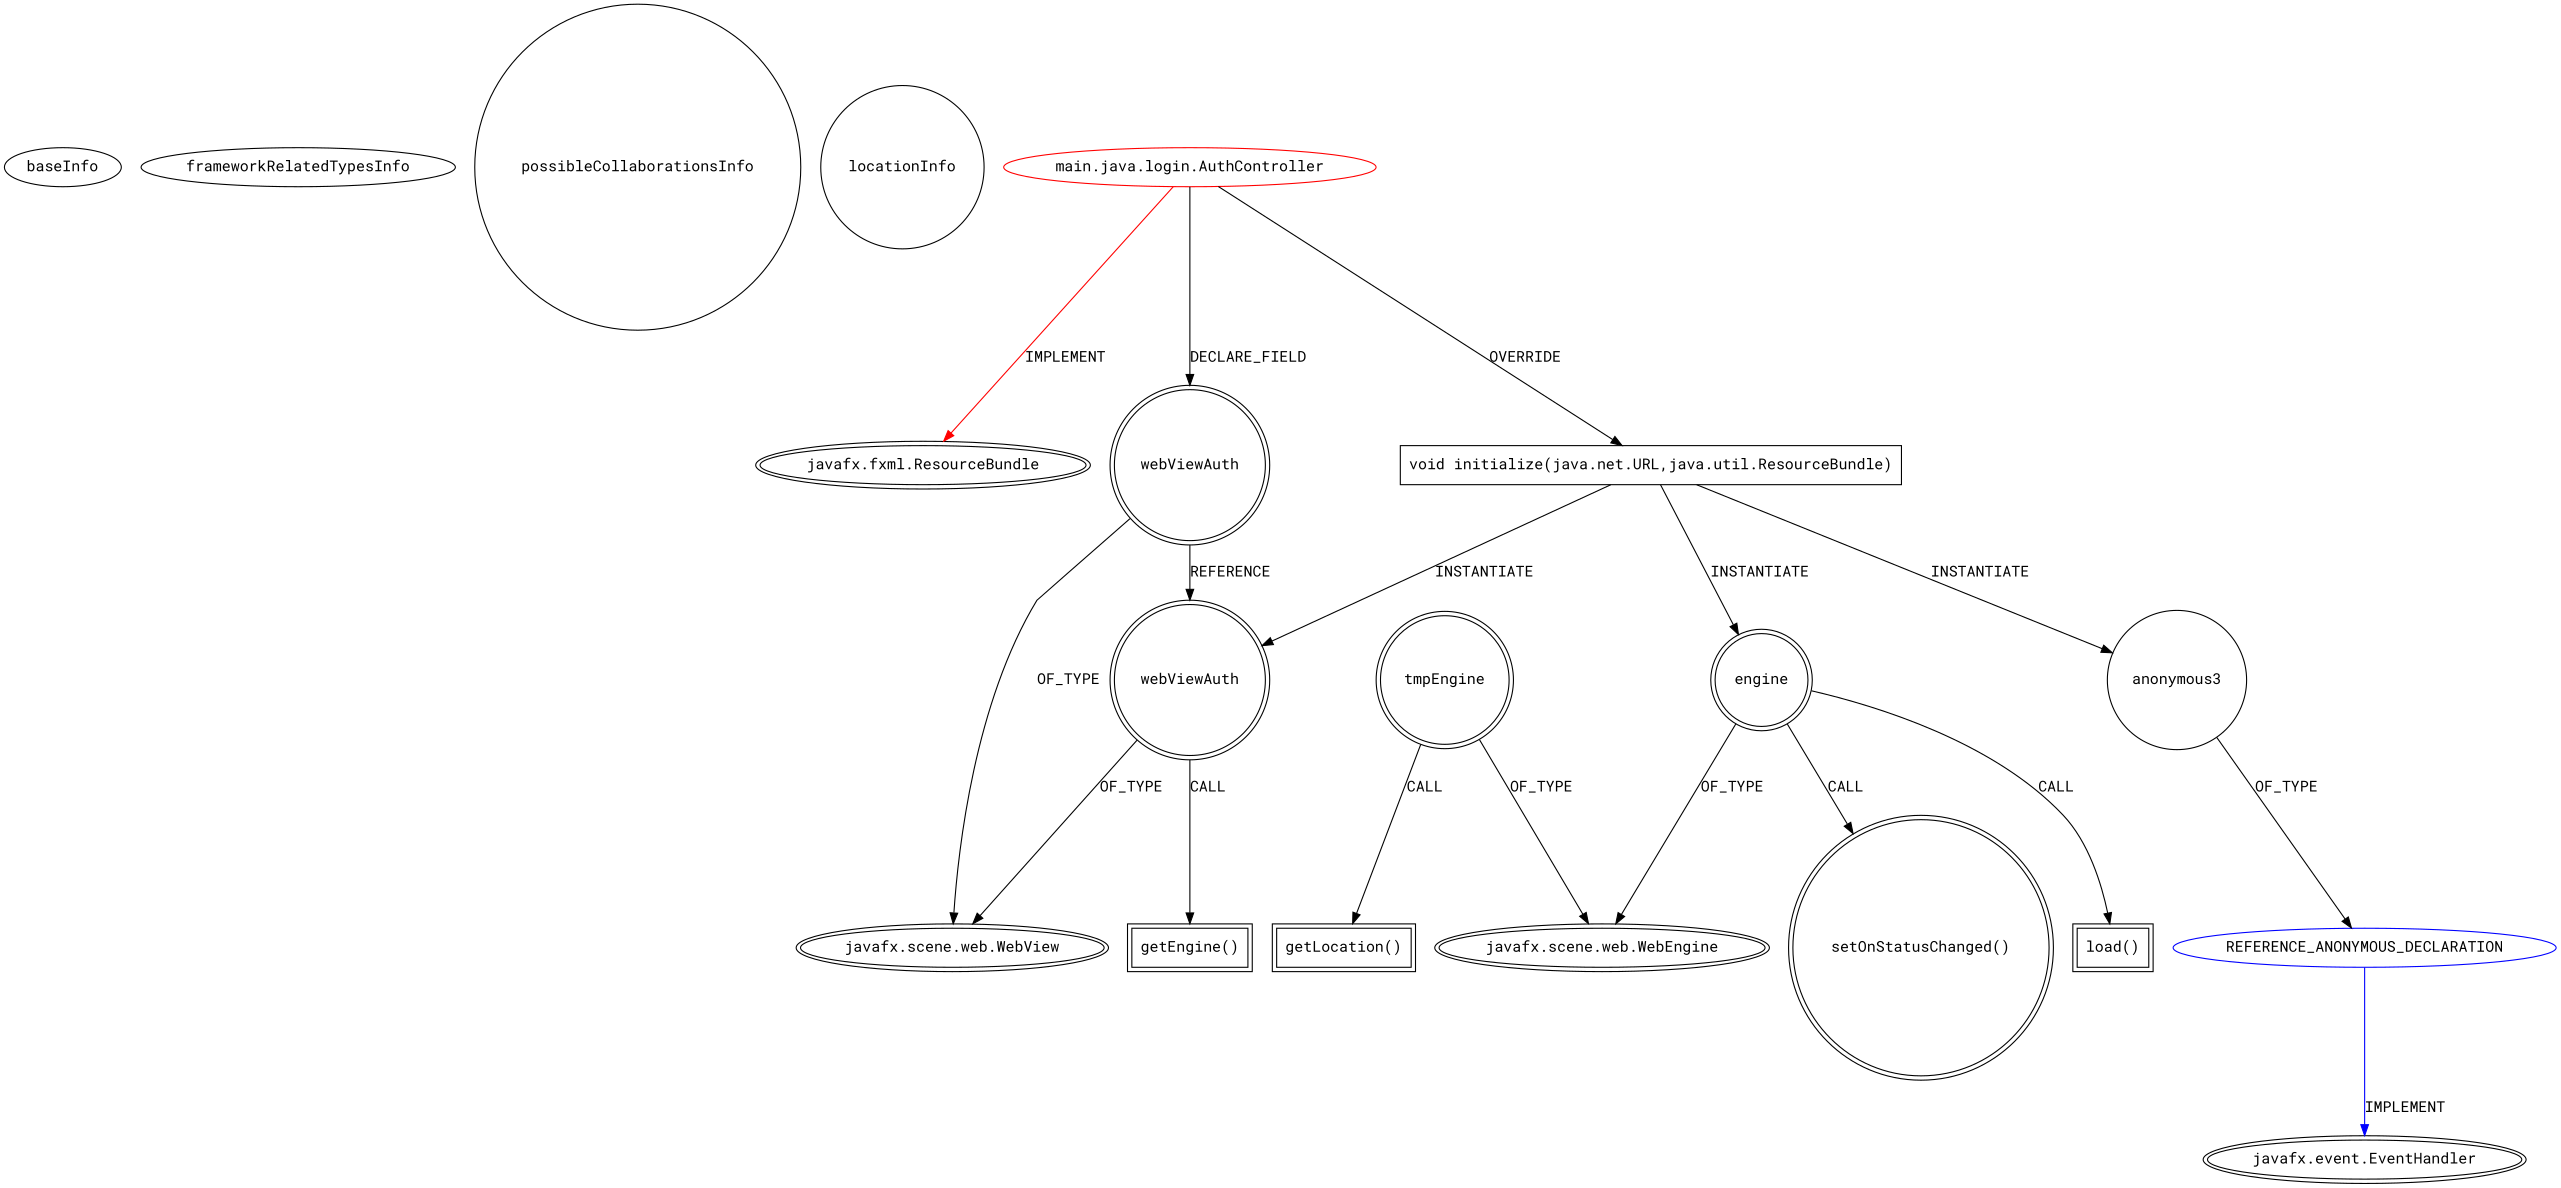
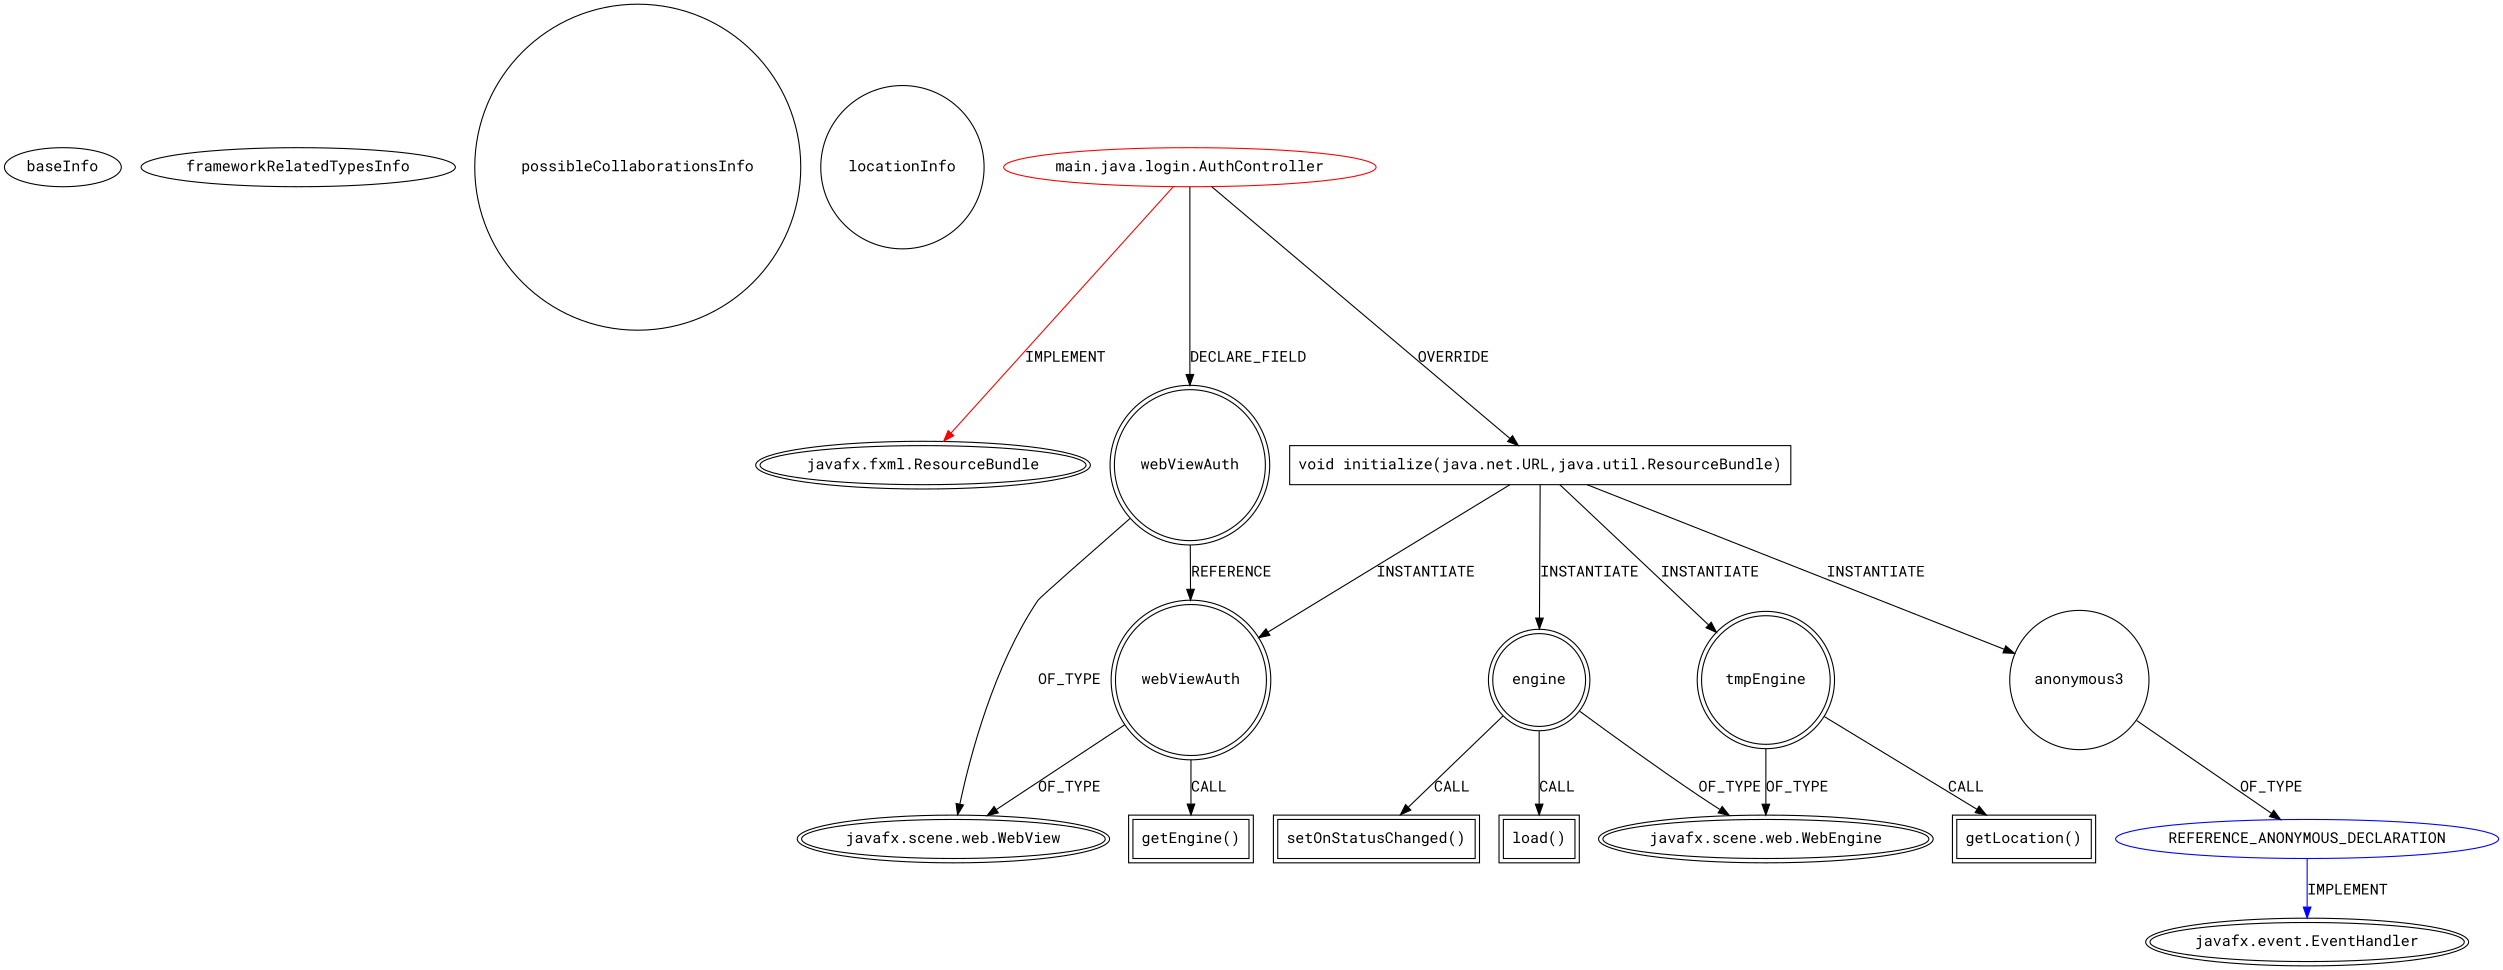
none -> (1634, 555)
(1921, 948) -> (1376, 839)
